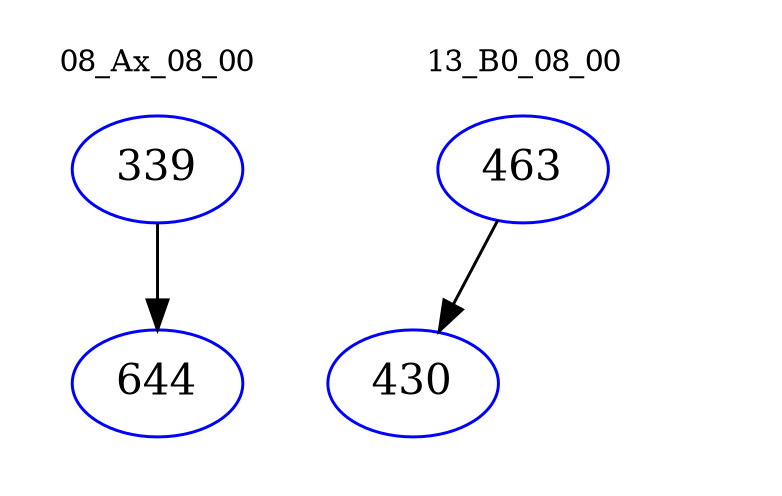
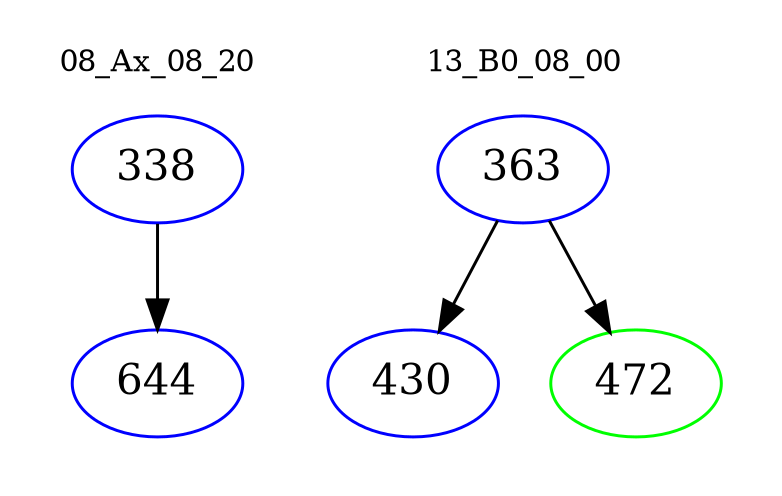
(158, 64) -> (158, 64)
(158, 169) -> (158, 169)
(523, 169) -> (523, 169)
none -> (636, 383)
